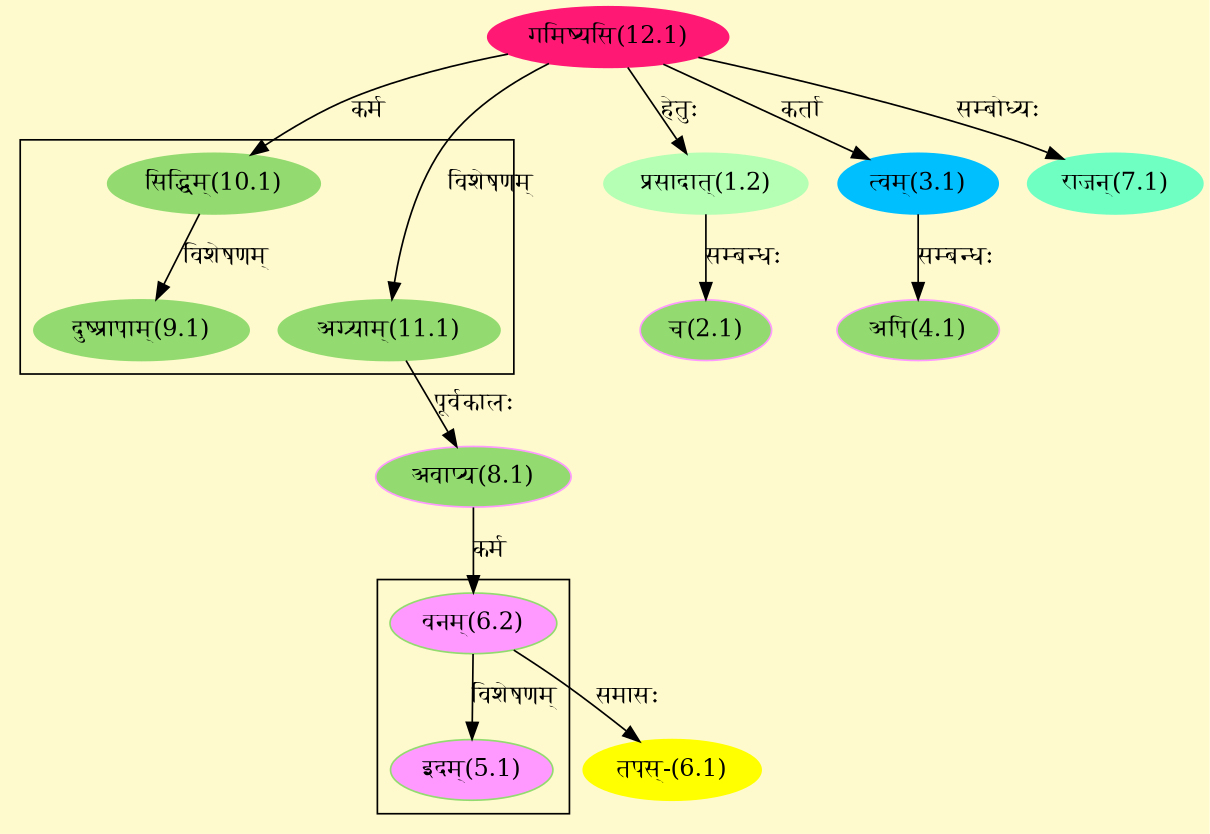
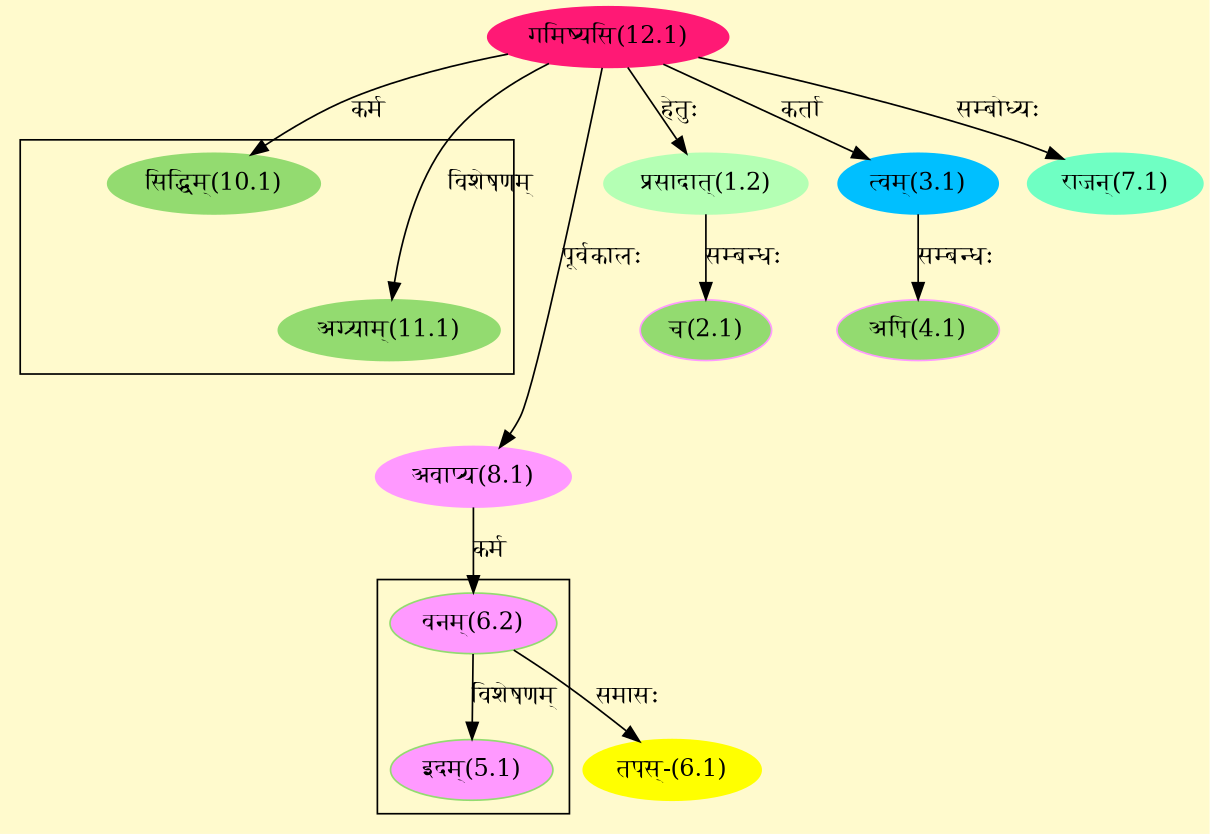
(142, 330) -> none
(427, 396) -> (563, 253)
(473, 477) -> (473, 477)
